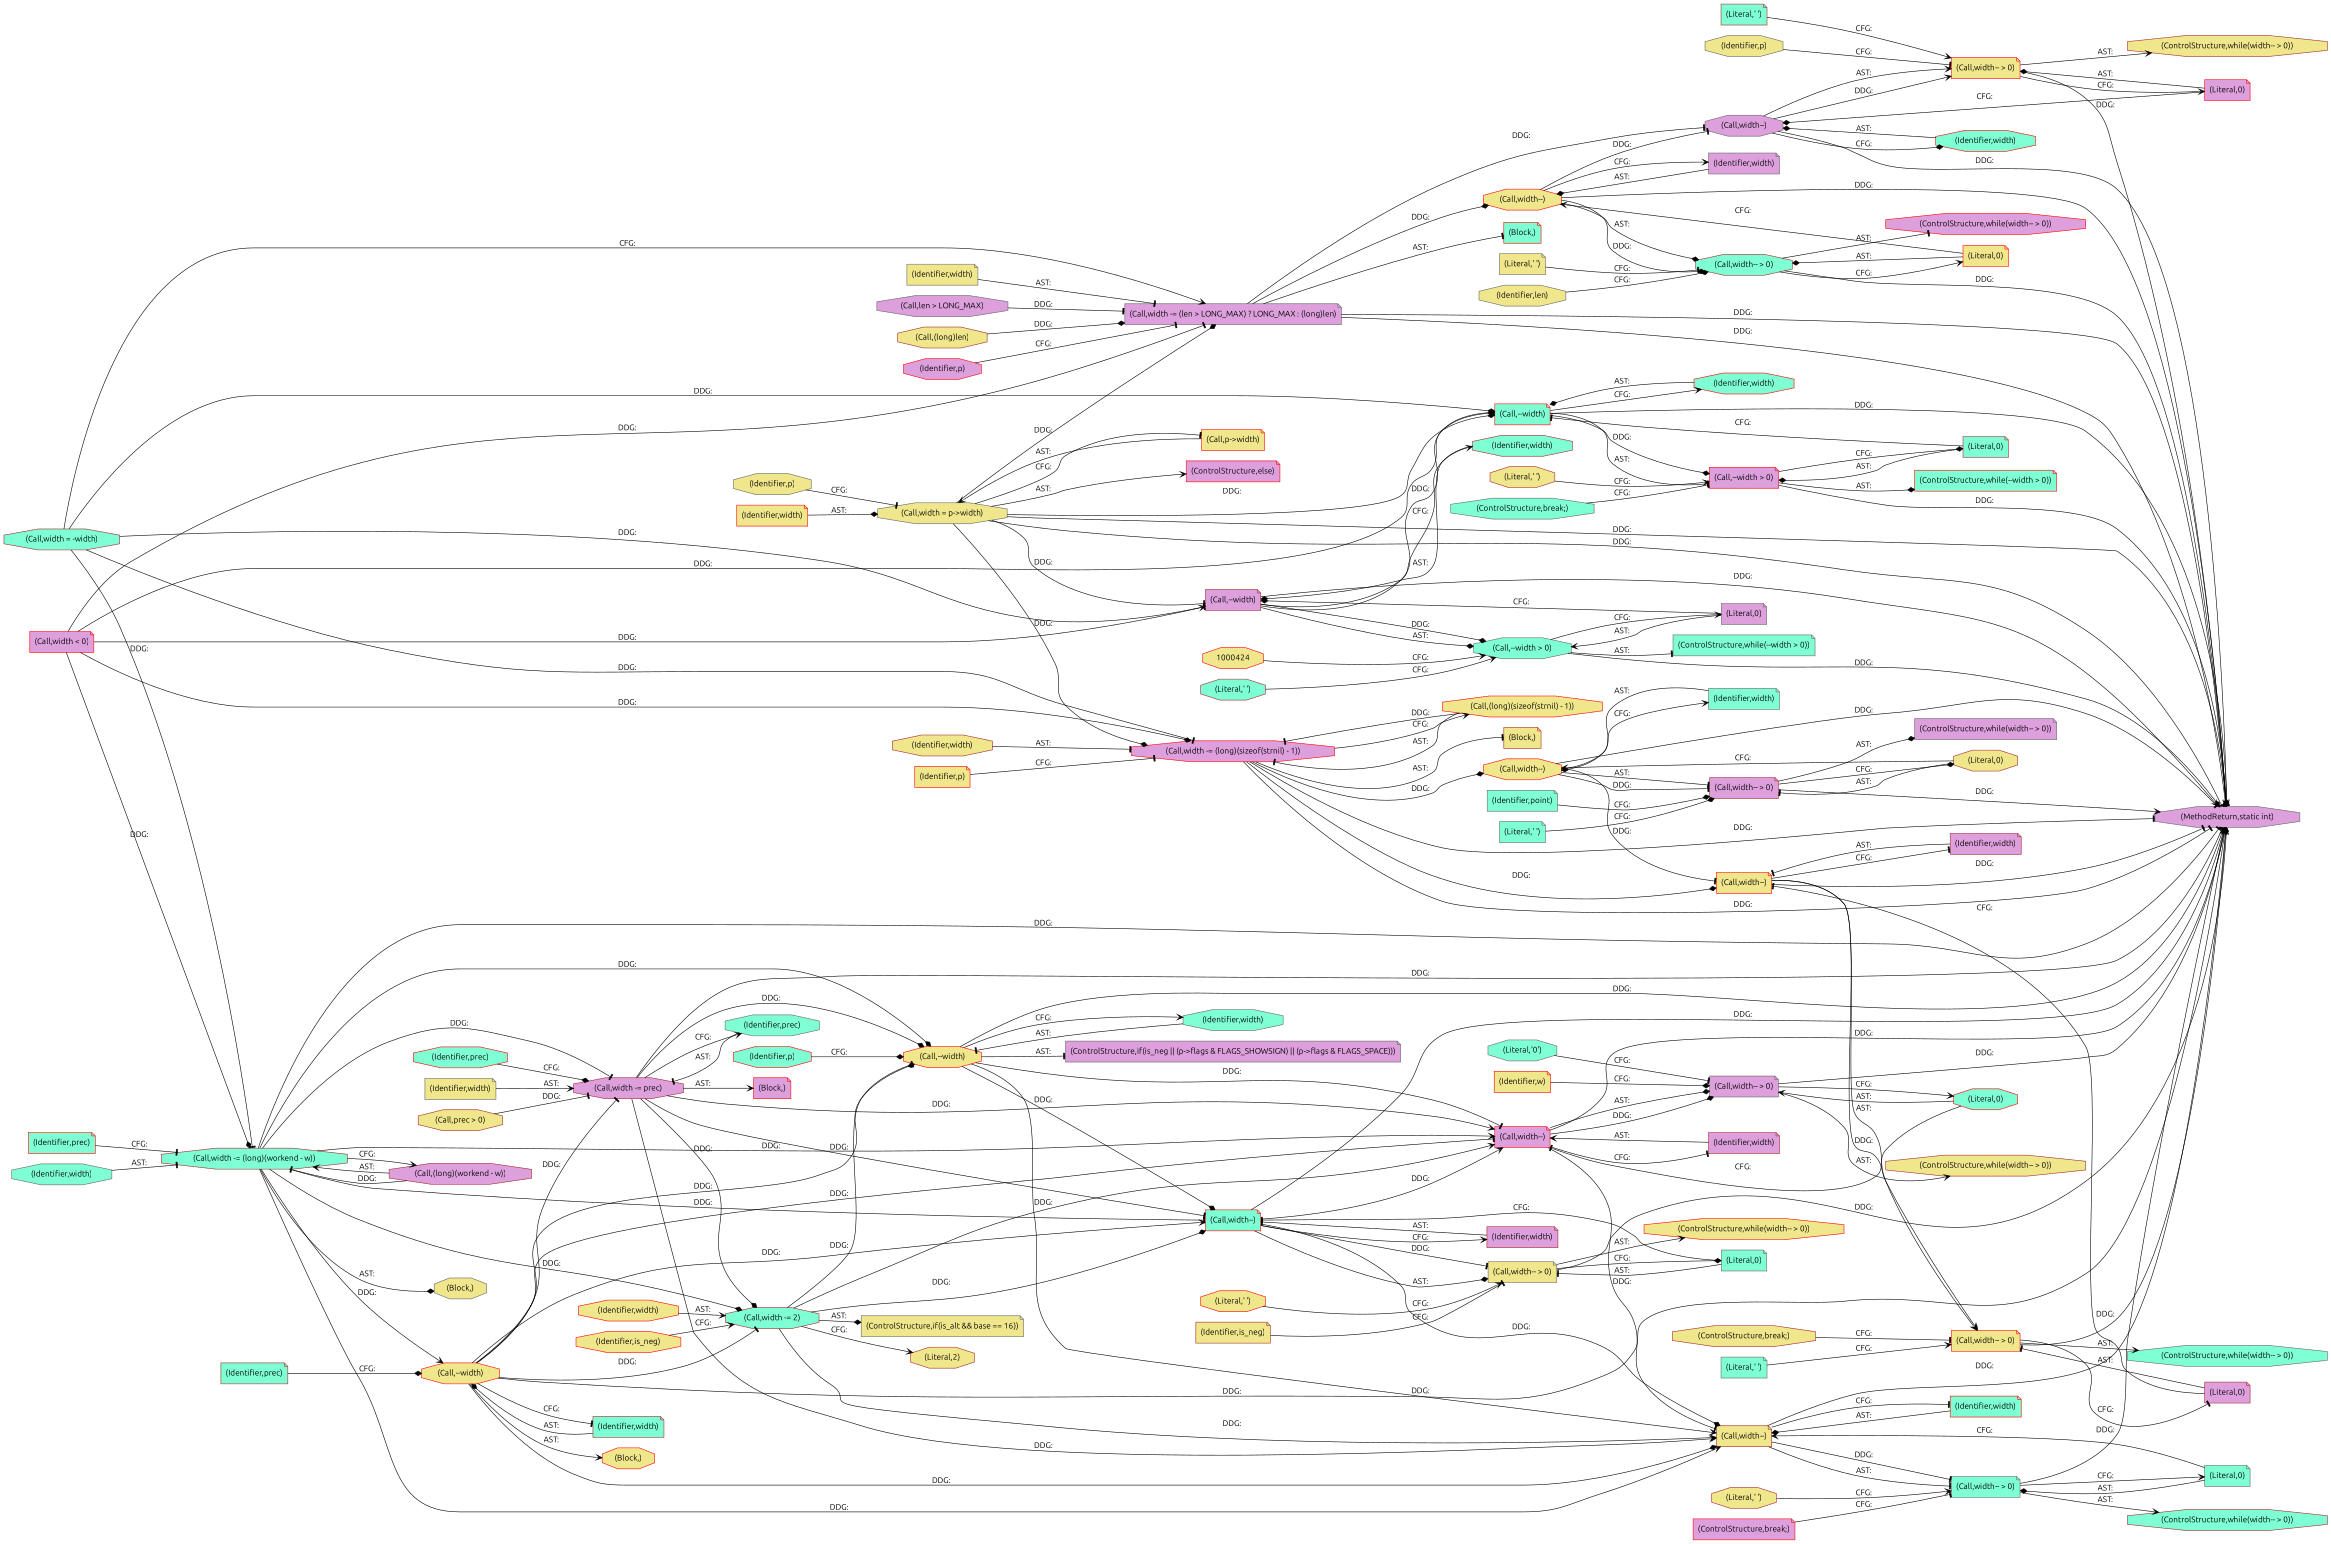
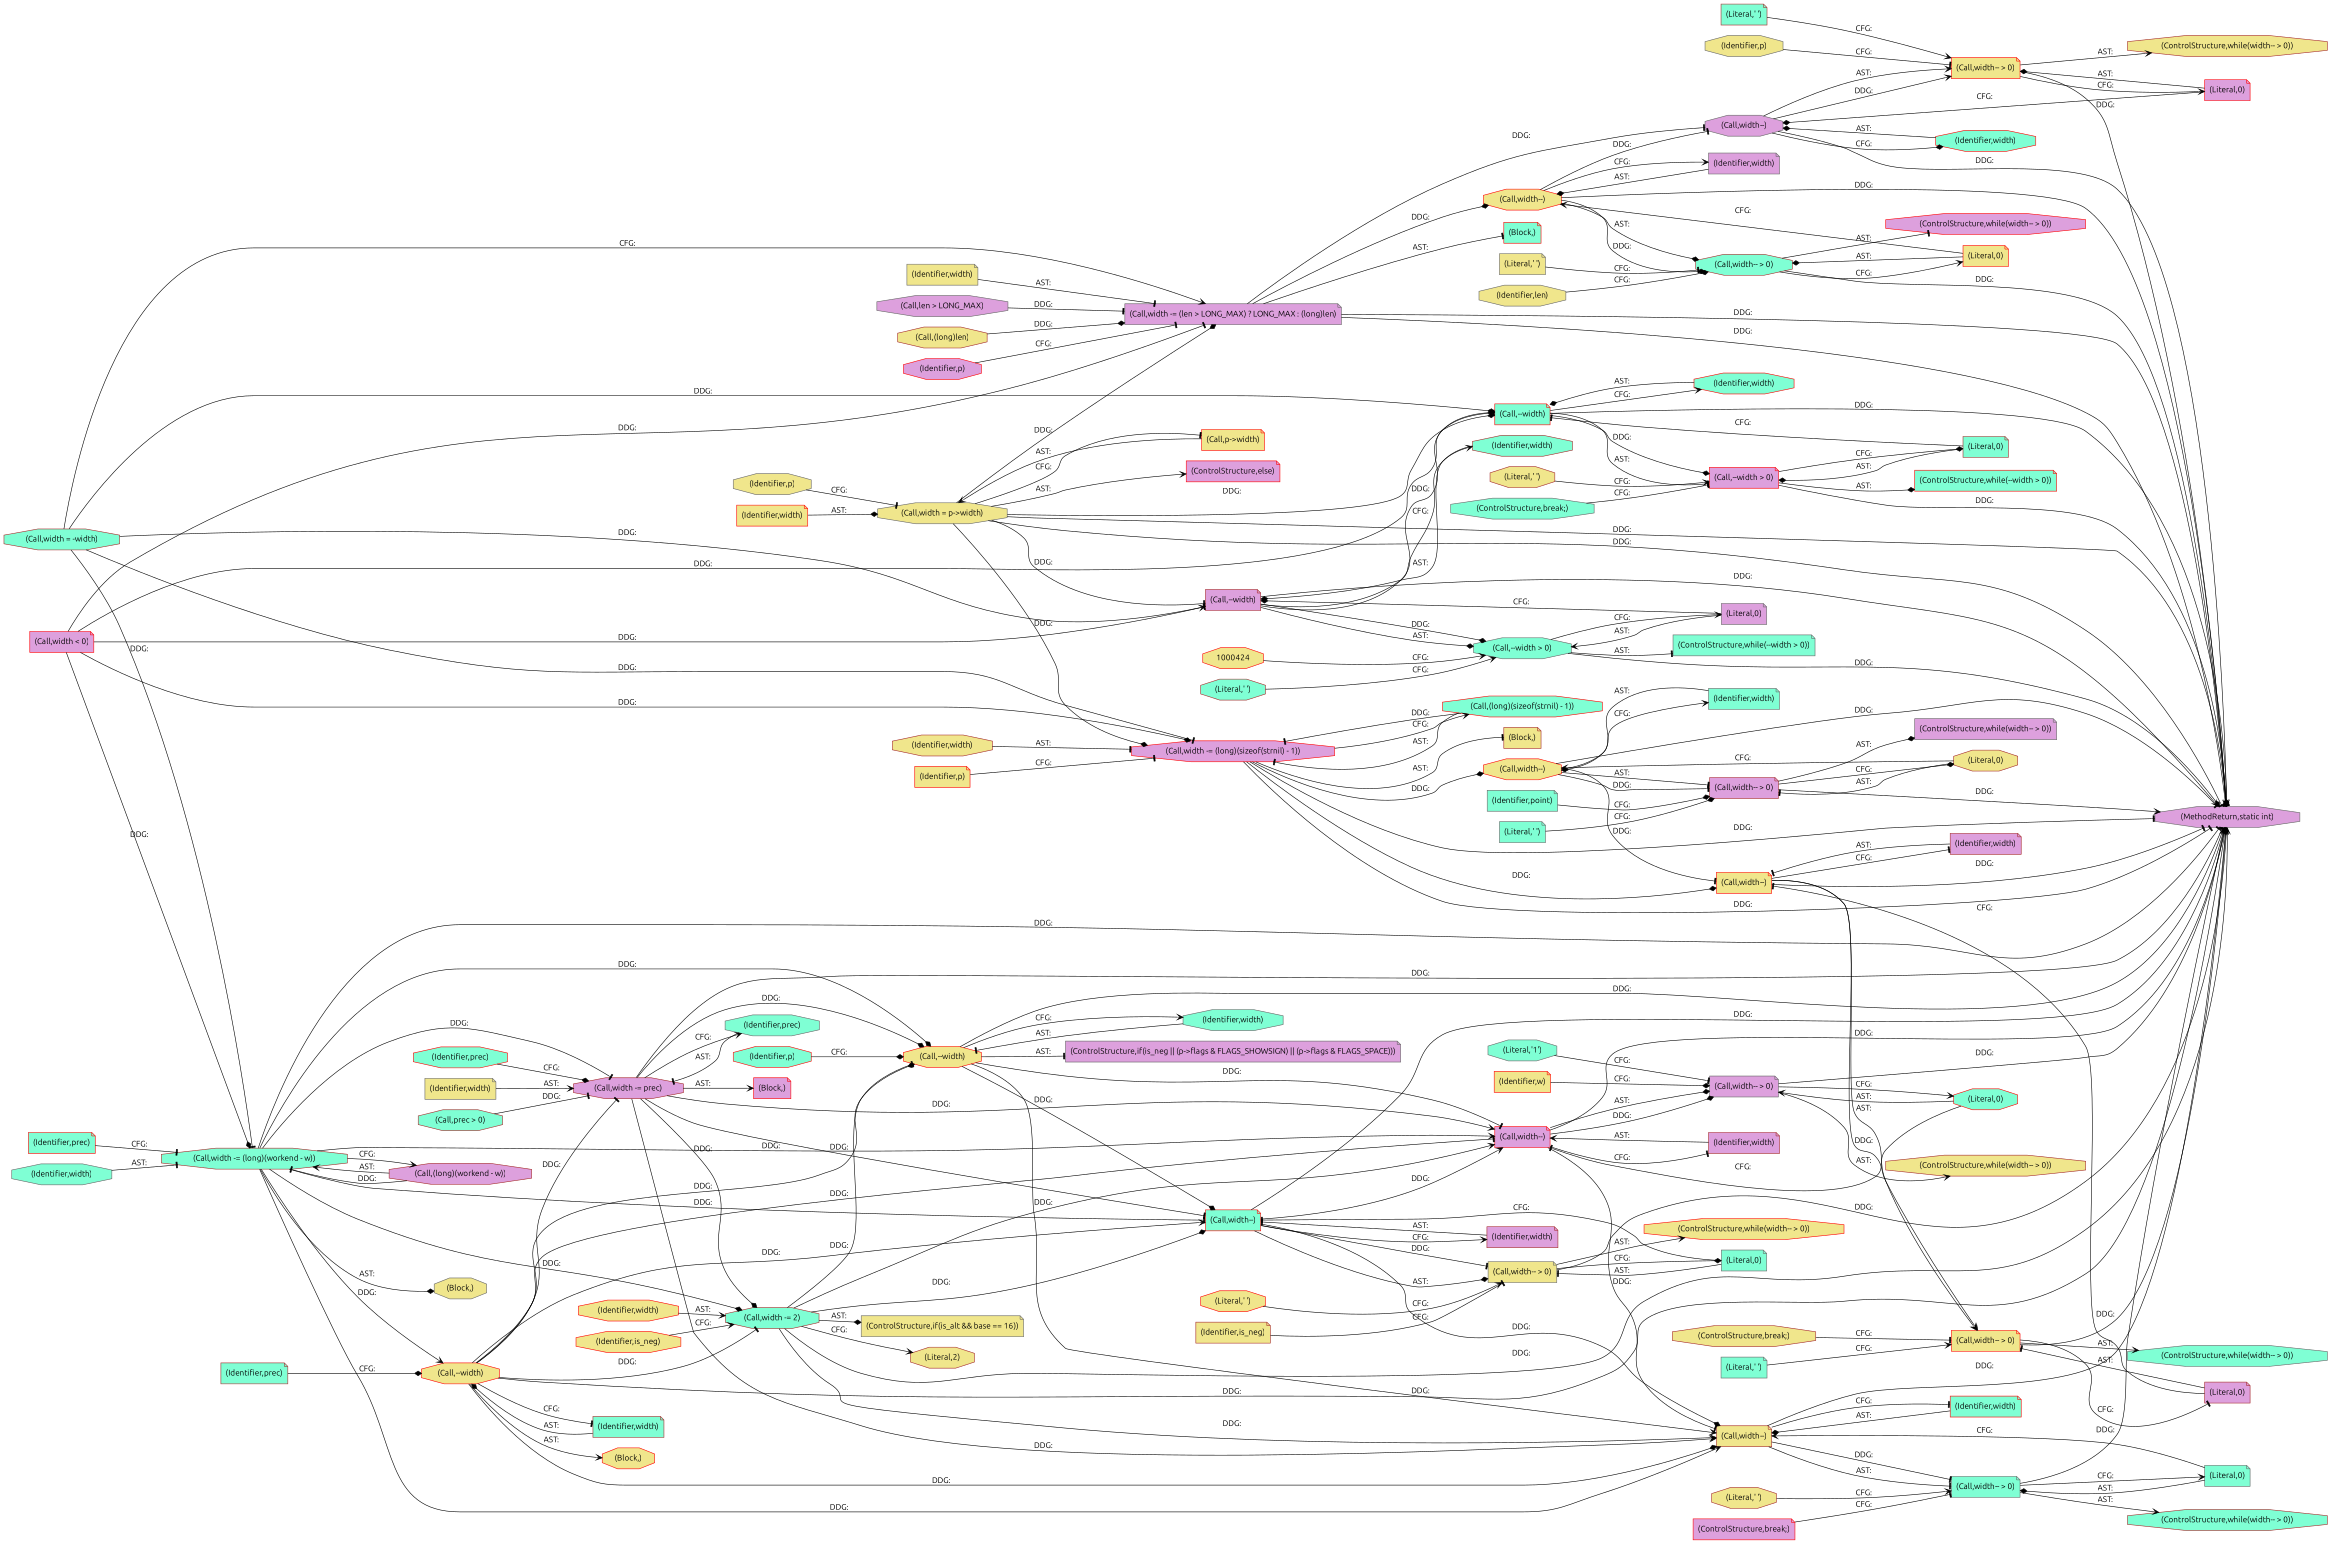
(1522, 706) -> (1522, 706)
(1522, 1050) -> (1522, 1050)
(460, 1120) -> (460, 1120)
none -> (1638, 1306)
